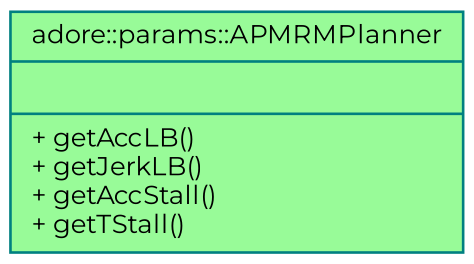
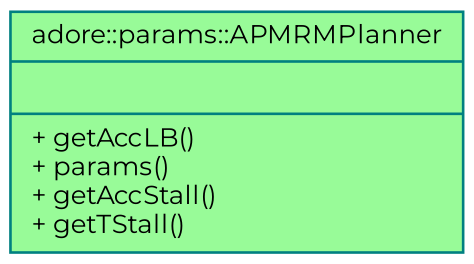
(118, 167) -> (101, 167)
